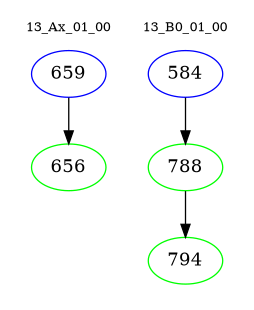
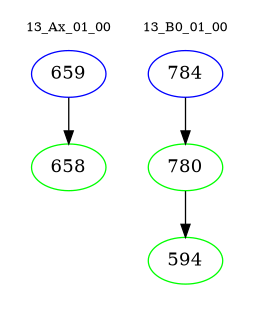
(186, 74) -> (186, 74)
(69, 167) -> (69, 167)
(186, 167) -> (186, 167)
(186, 261) -> (186, 261)
